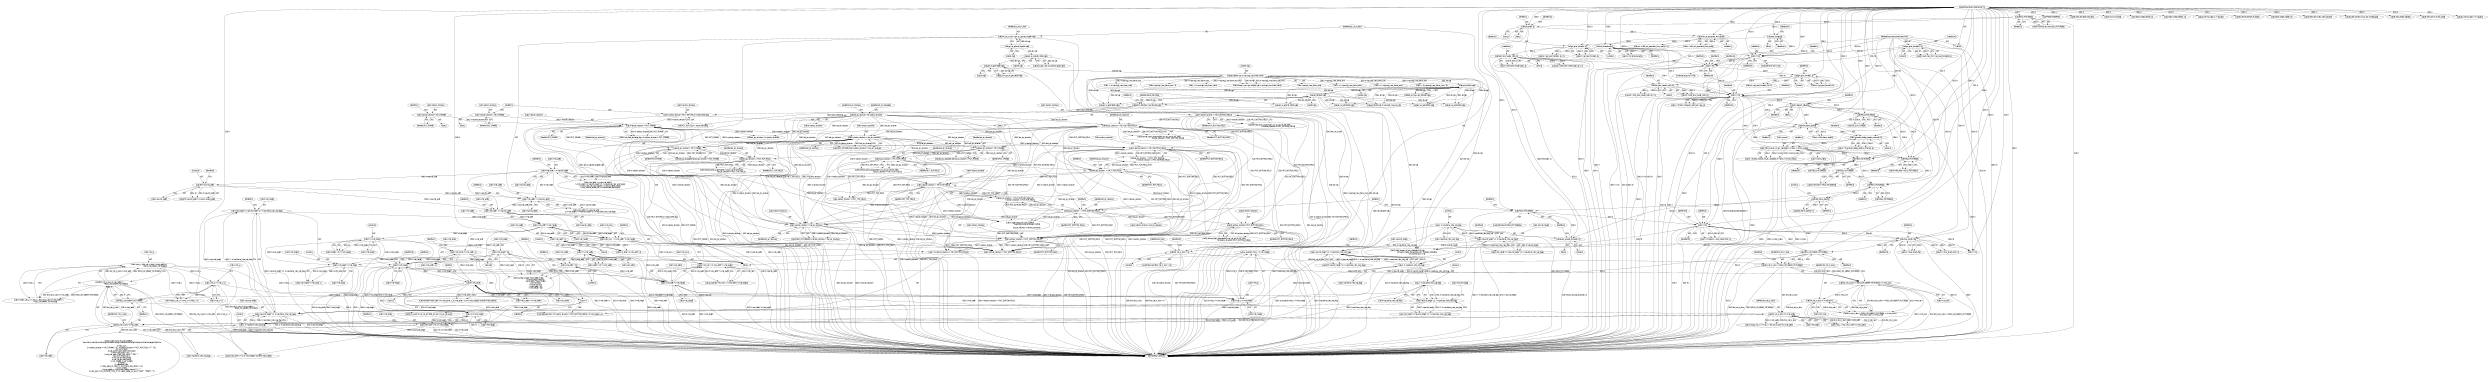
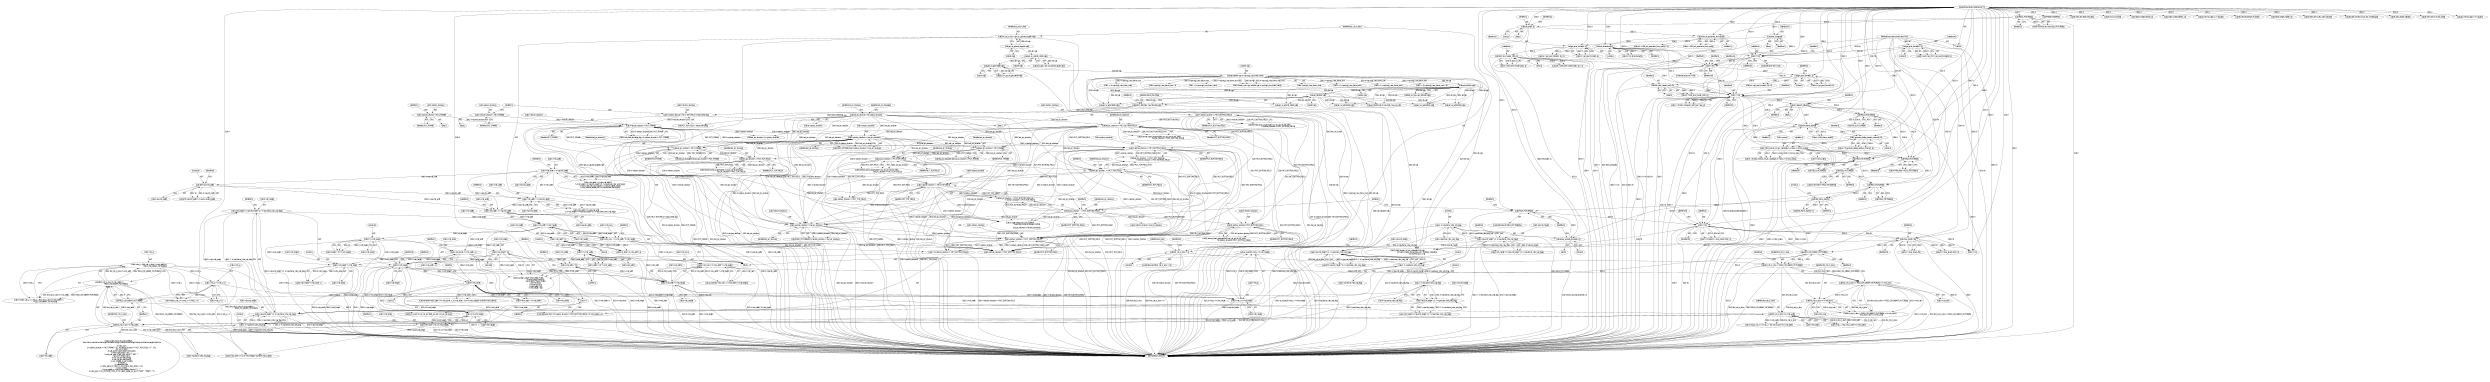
(1640, 95) -> none
none -> (1797, 285)
none -> (1606, 331)
